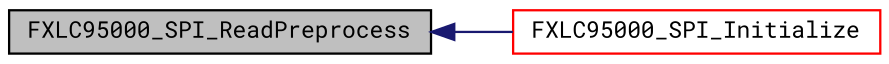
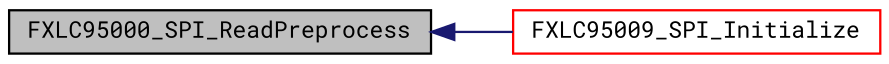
(697, 32) -> (697, 32)
